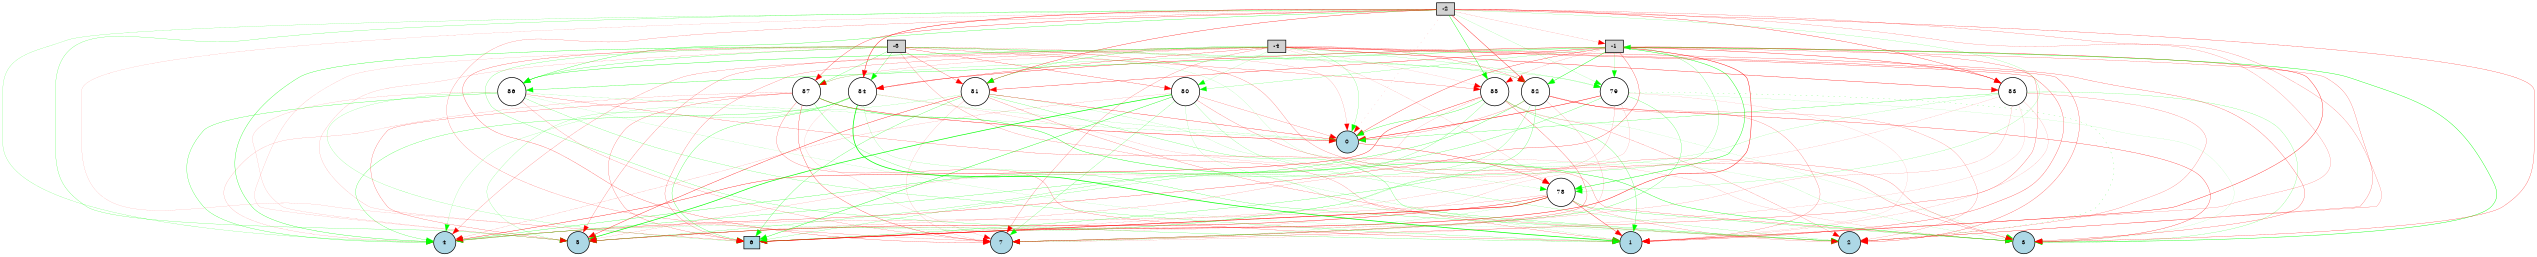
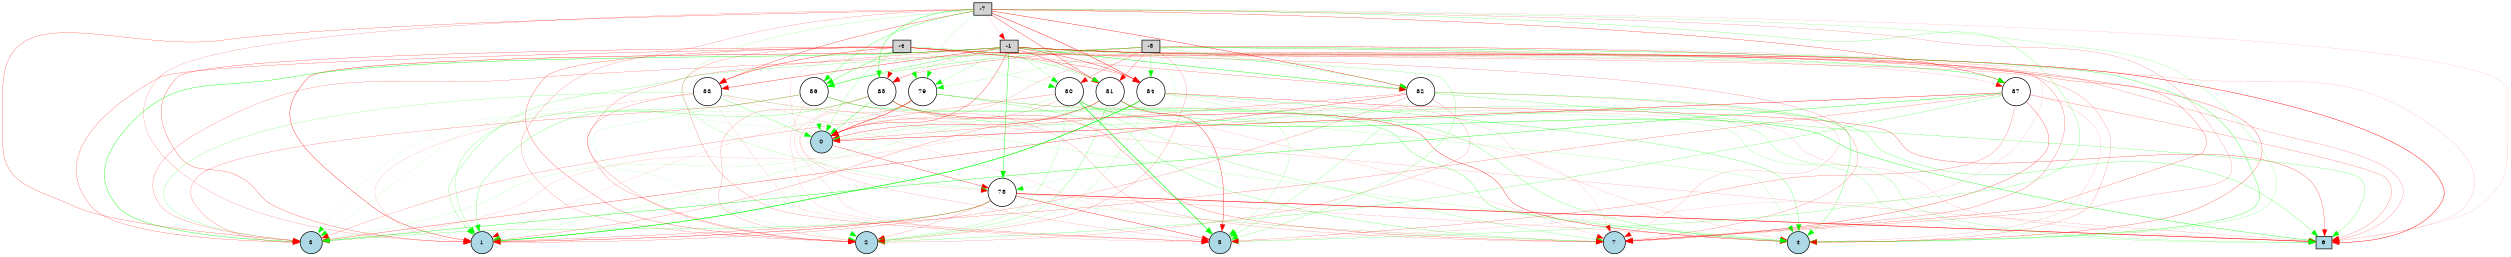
(1446, 9) -> (983, 9)
(700, 144) -> (1913, 153)
(1232, 219) -> (1379, 70)
